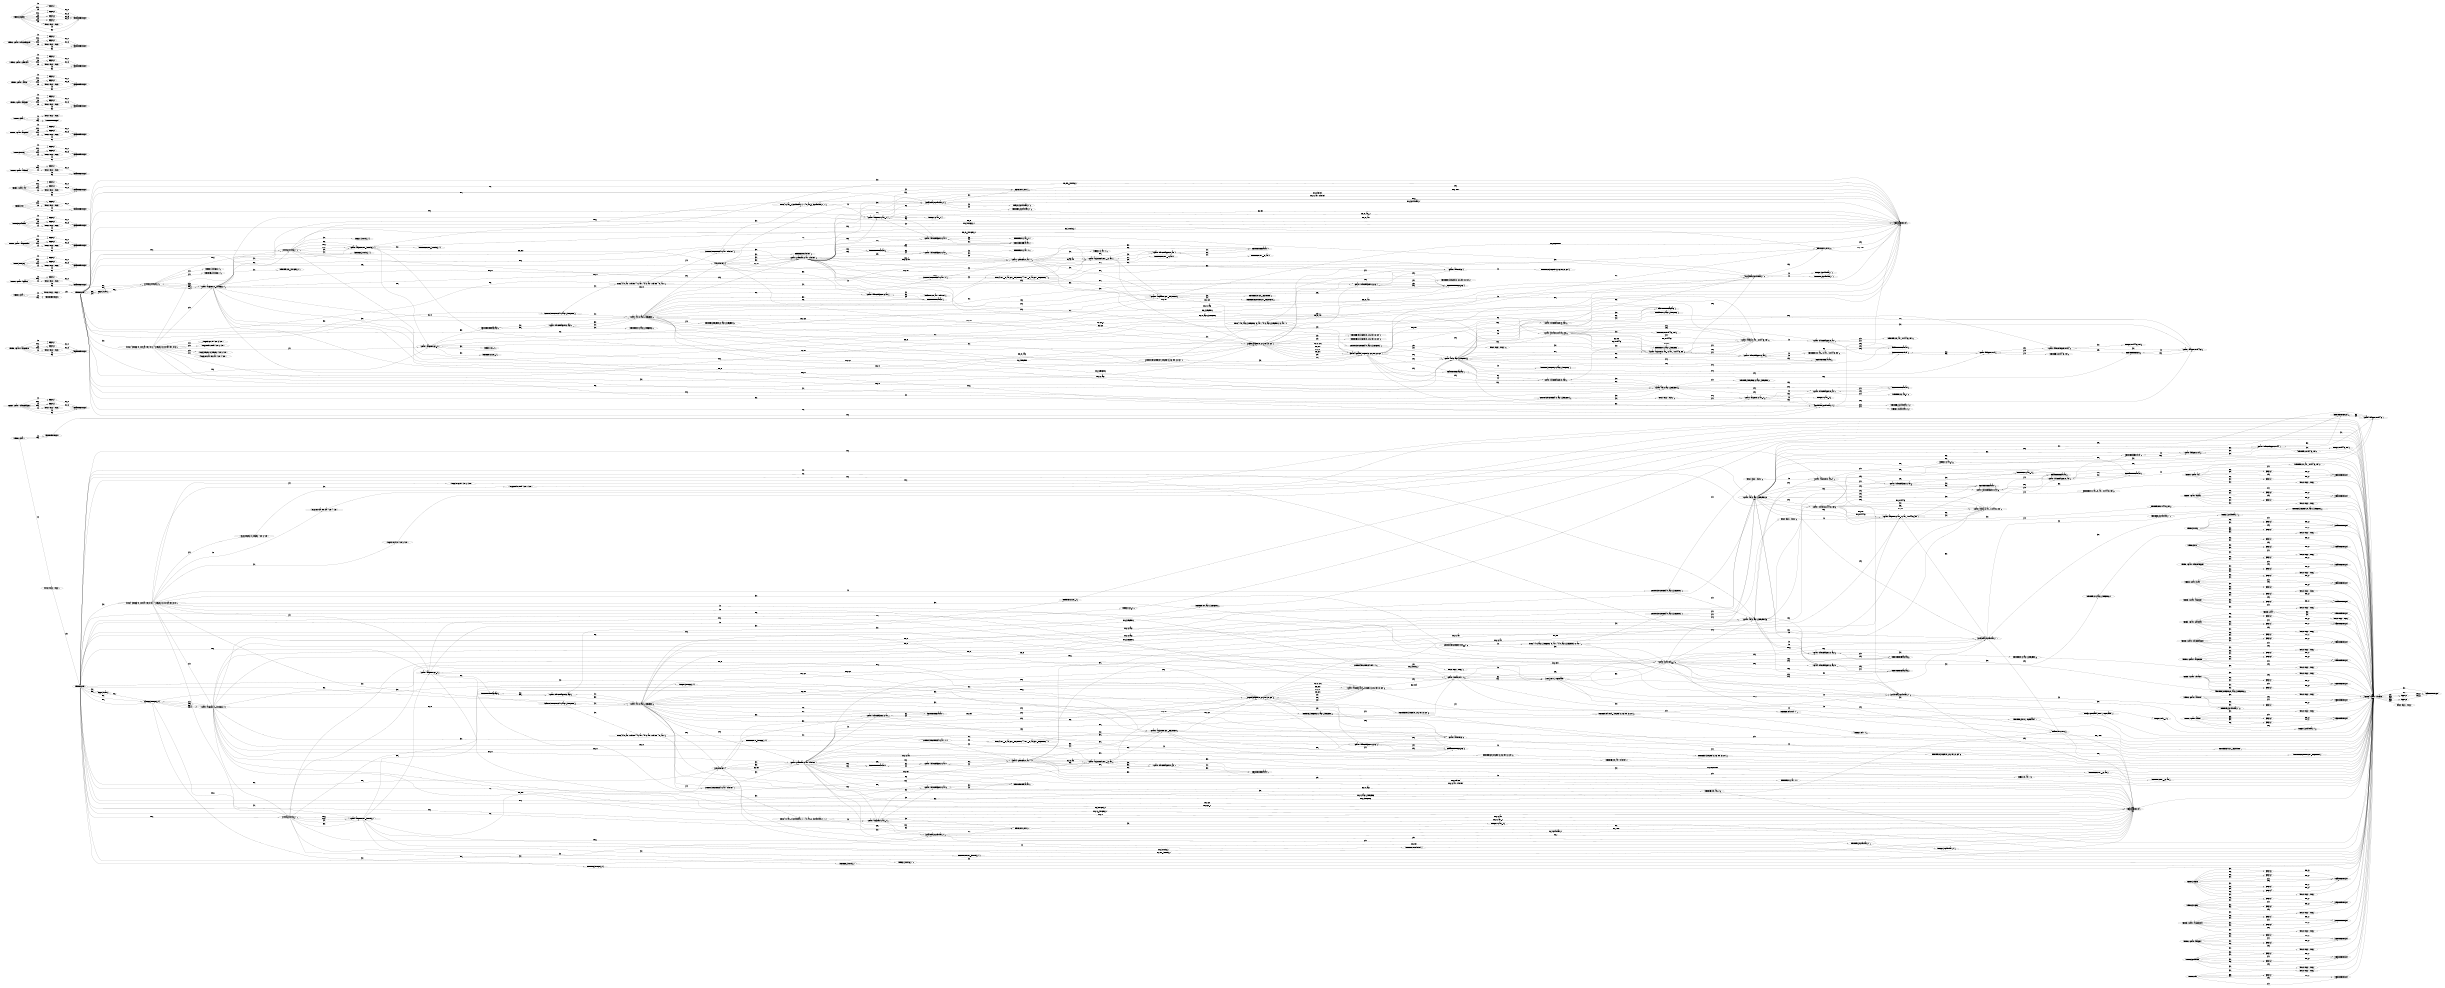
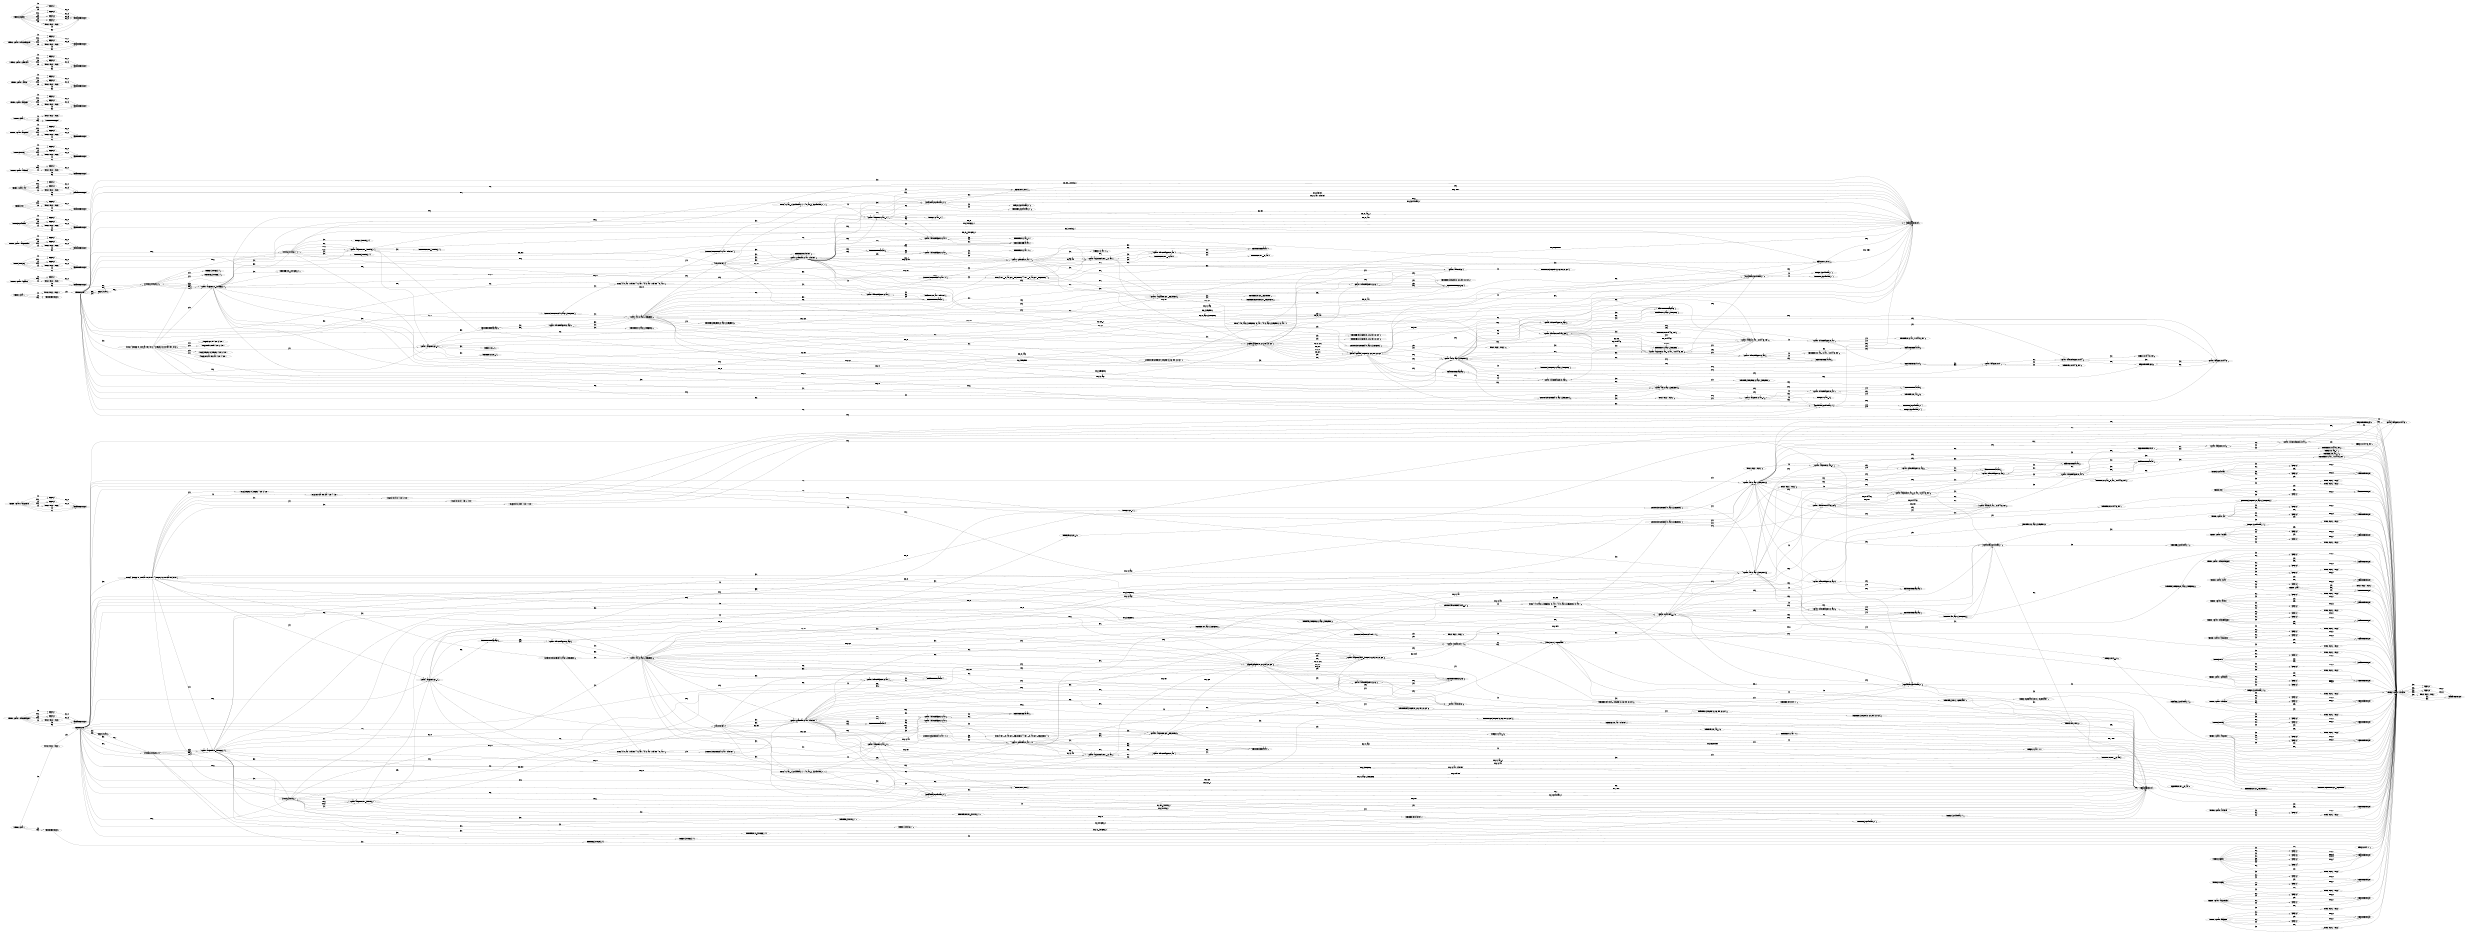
(1414, 667) -> (1414, 637)
(1653, 712) -> none
